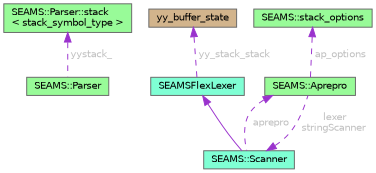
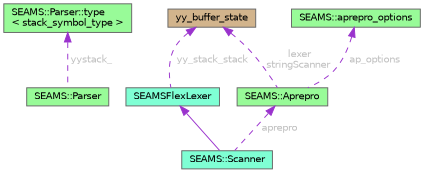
(68, 18) -> (68, 18)
(313, 18) -> (356, 18)
(296, 124) -> (257, 58)
